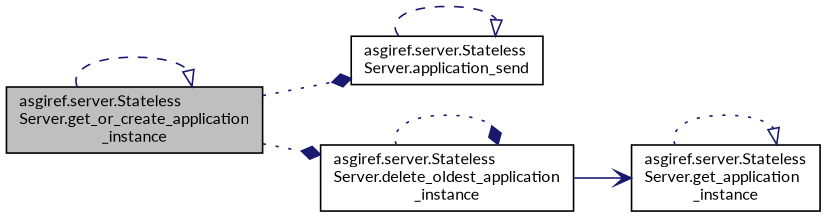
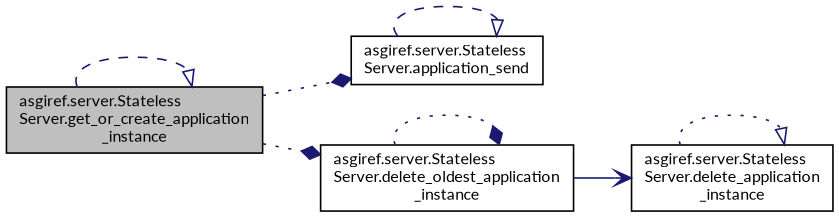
(726, 178) -> (732, 178)
